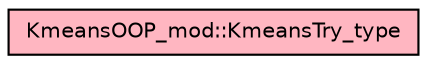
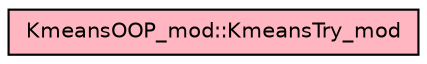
(214, 32) -> (214, 32)
